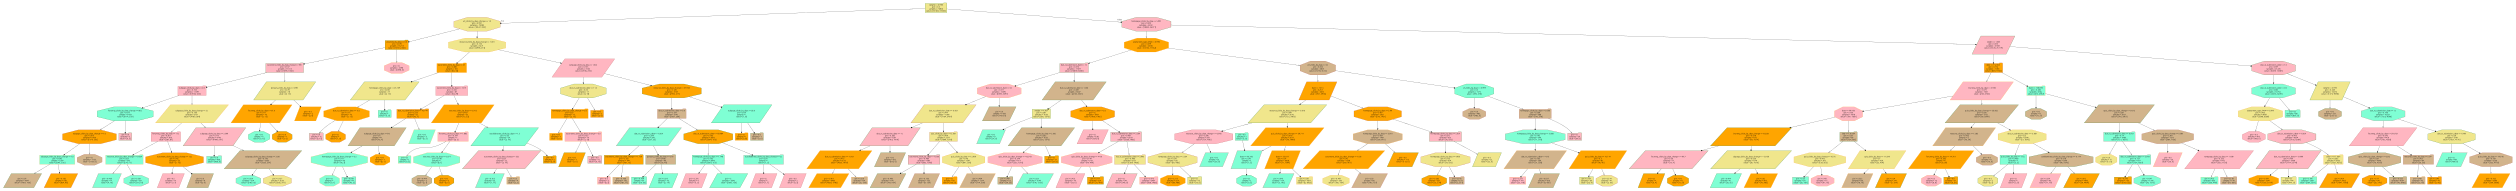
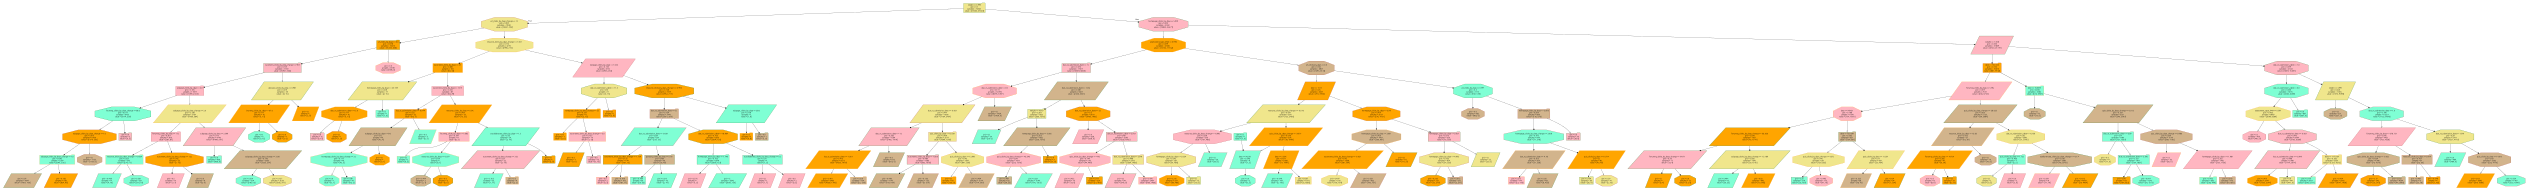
none -> (2511, 181)
